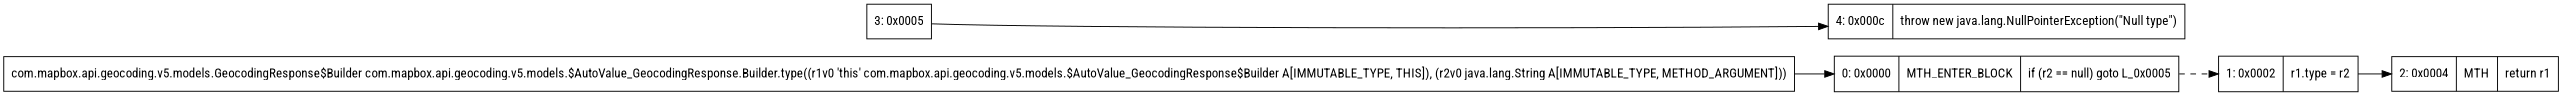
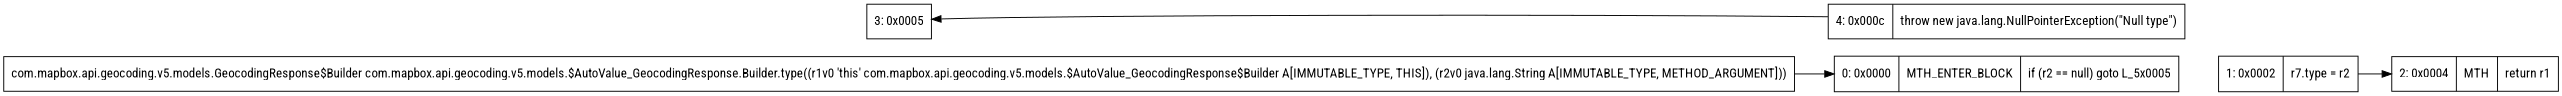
(1375, 28) -> (1385, 15)
(2100, 73) -> (2100, 73)
(2321, 73) -> (2321, 73)
(2194, 74) -> none
